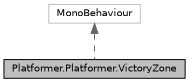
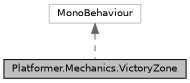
(95, 69) -> (95, 69)
